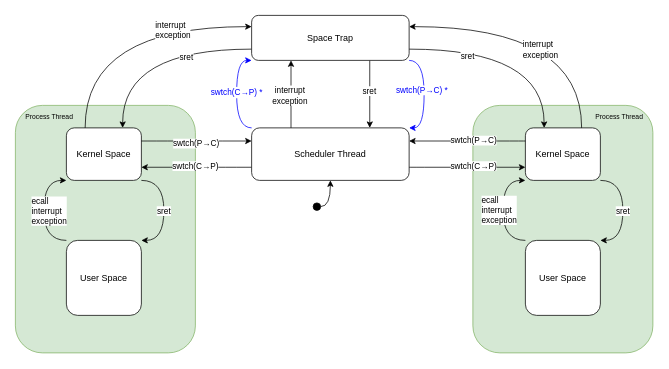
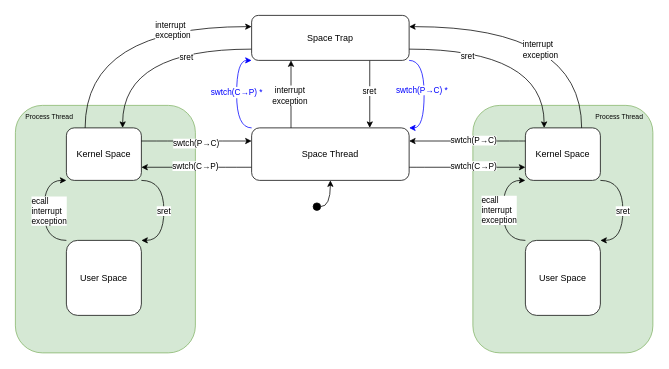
(330, 154) -> (330, 154)
